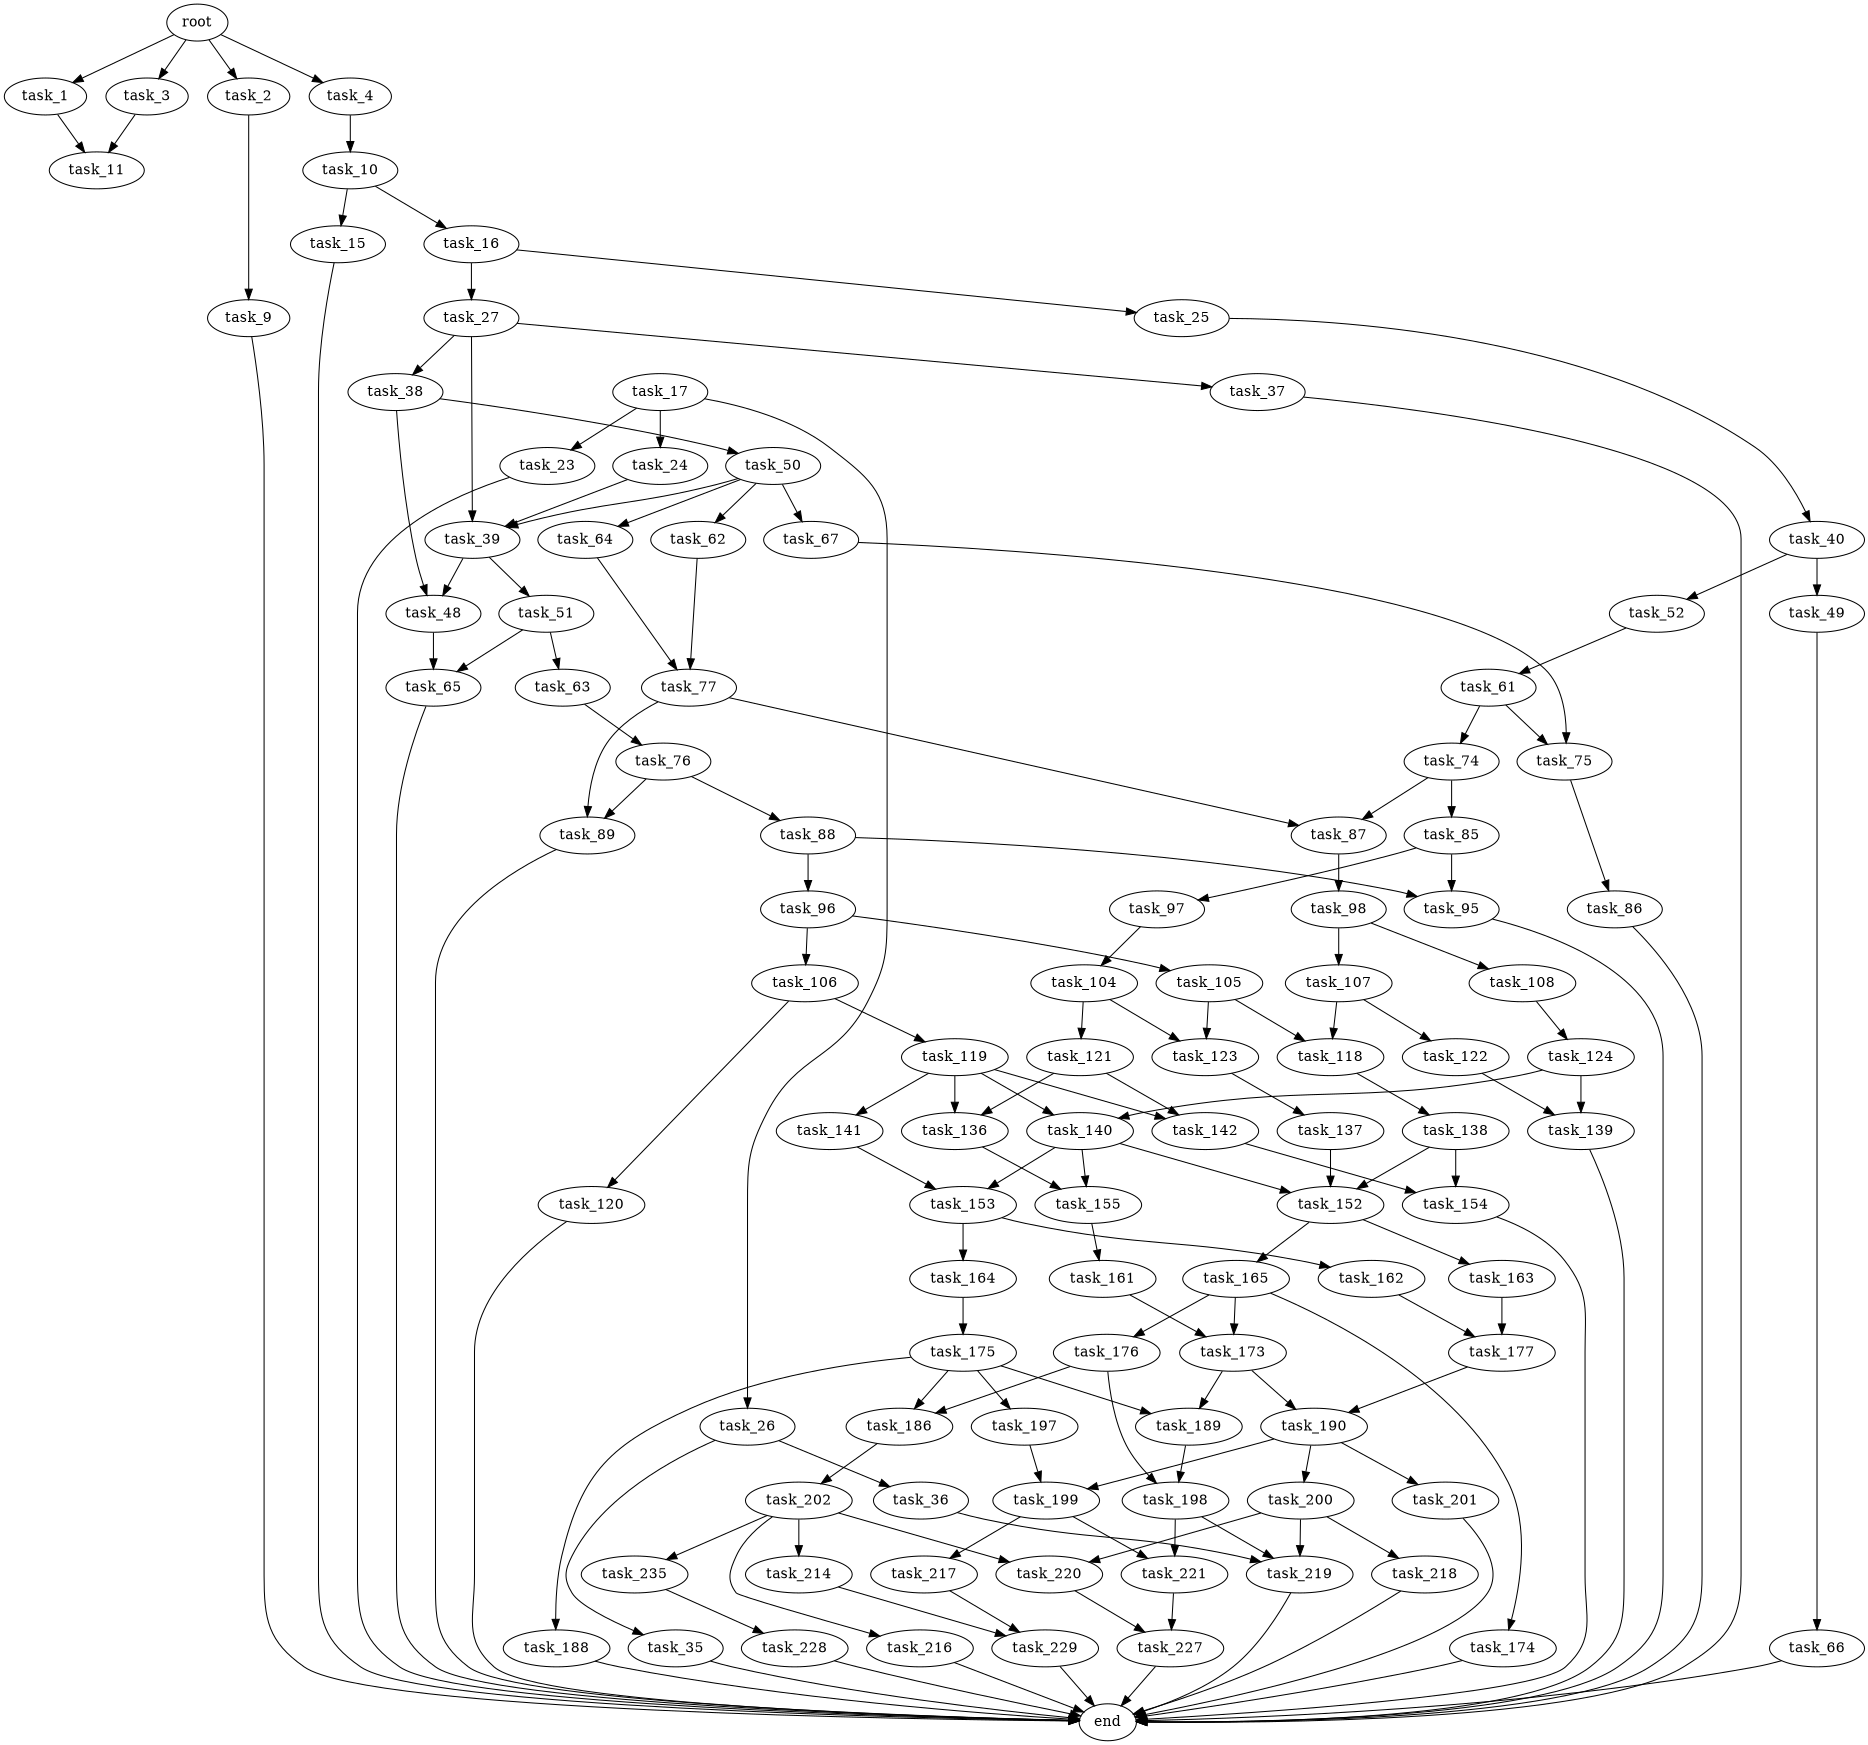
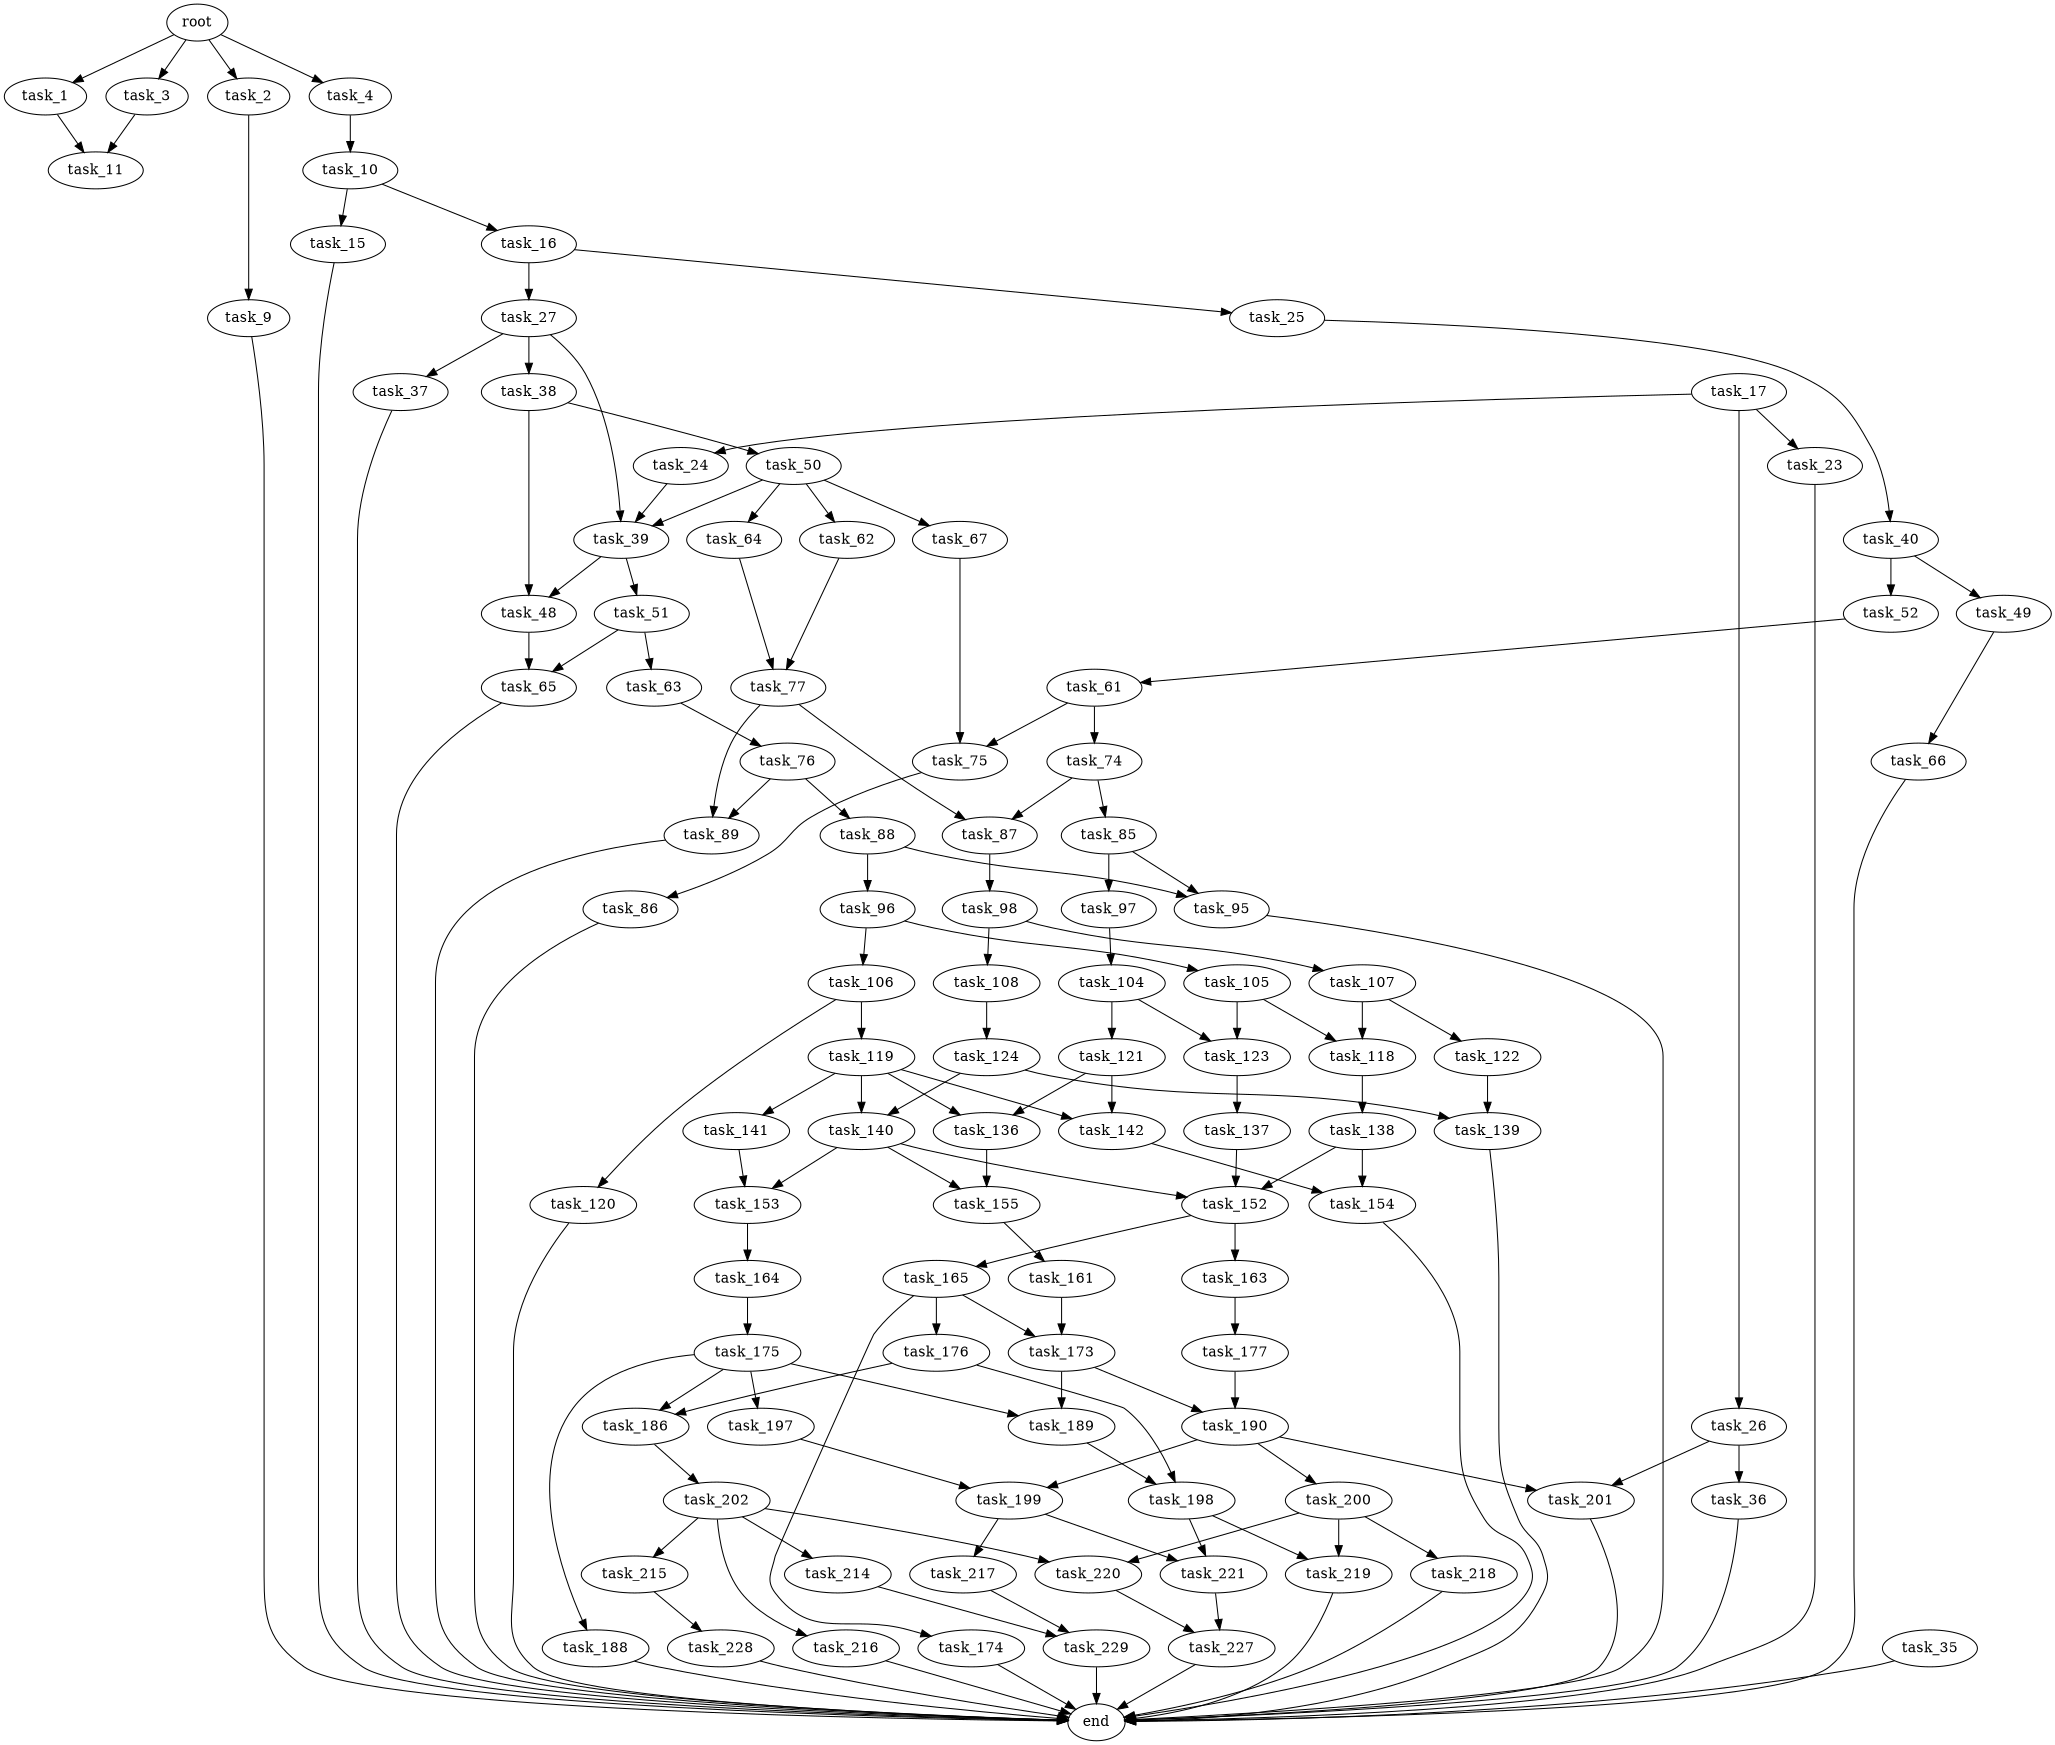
(1372, 1279) -> none
(593, 1525) -> (1670, 1459)
(1089, 1535) -> (1665, 1672)
(635, 1574) -> (635, 1574)
